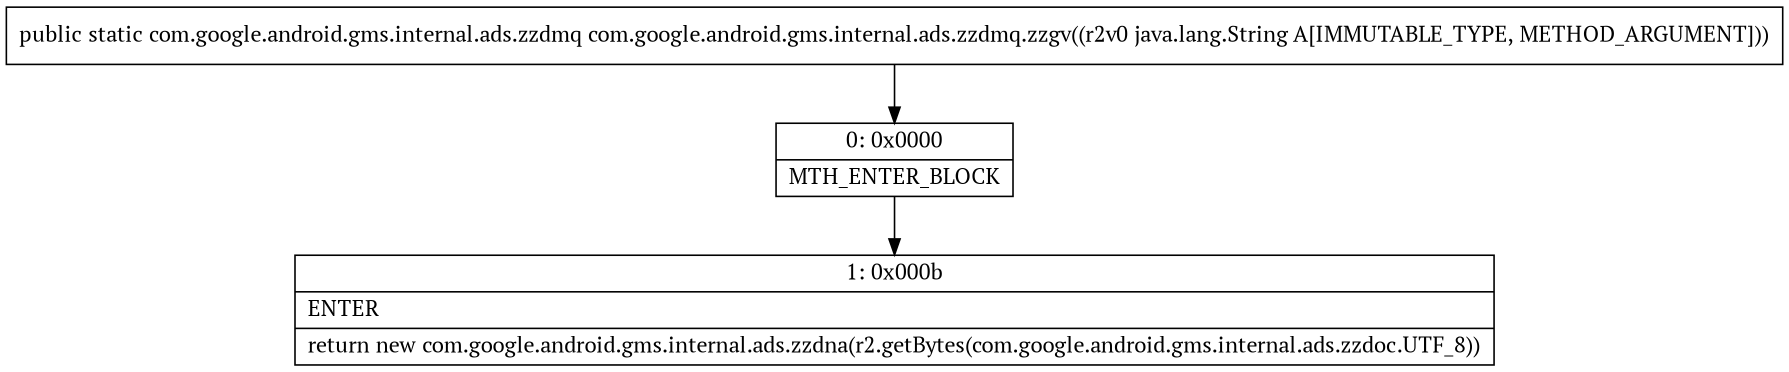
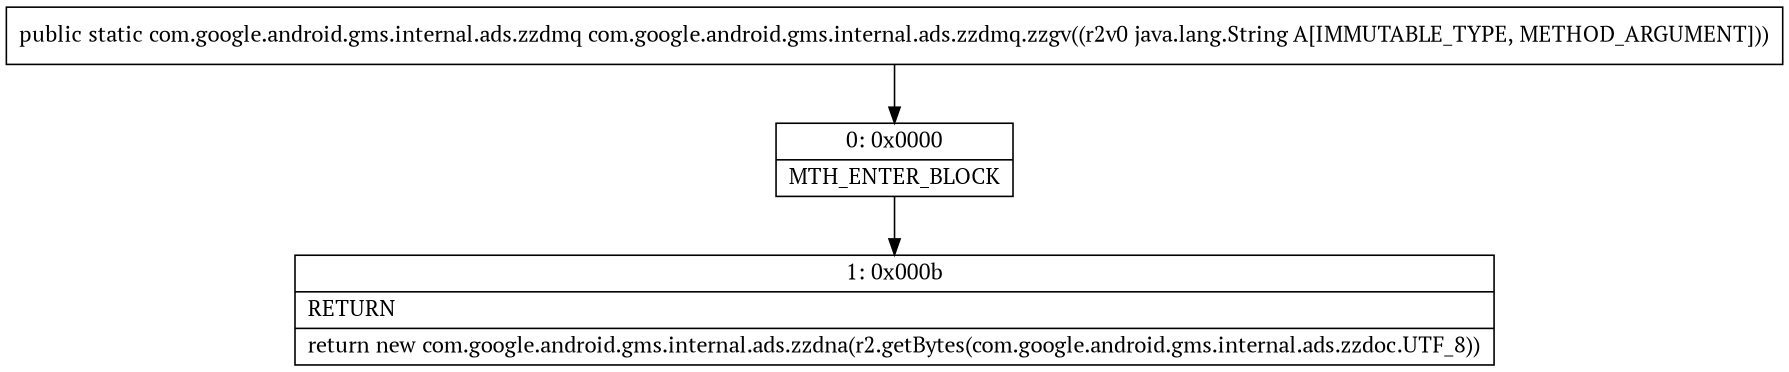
(344, 309) -> (352, 309)
